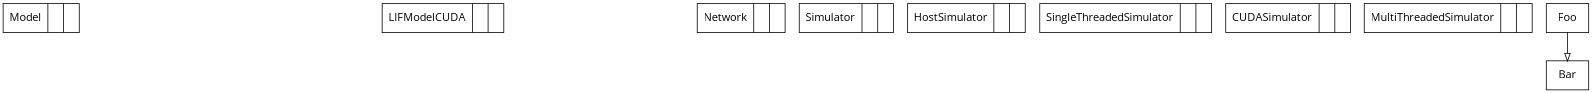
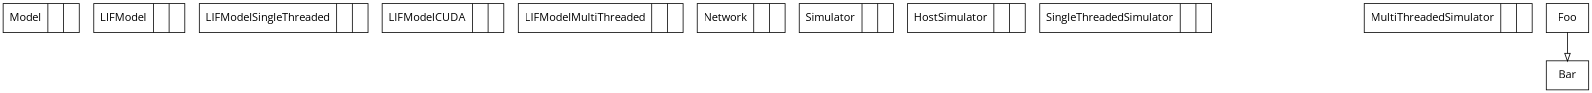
none -> (139, 18)
none -> (284, 18)
none -> (601, 18)
(1288, 18) -> none
